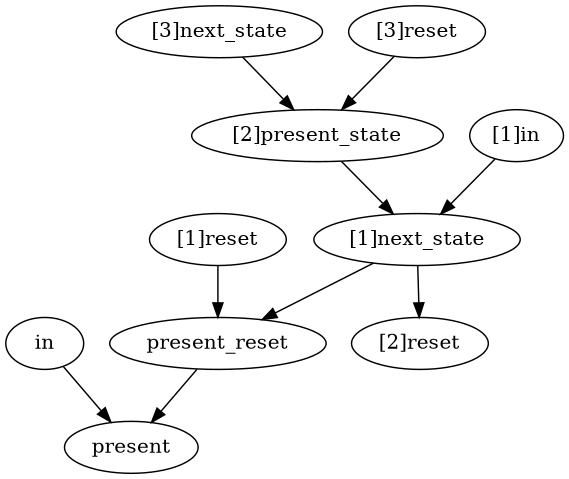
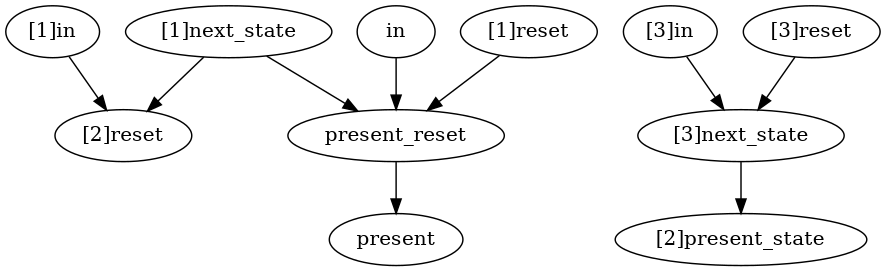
none -> (670, 32)
(373, 78) -> (781, 77)
(473, 181) -> (84, 77)
(362, 182) -> none
(82, 389) -> (396, 77)
